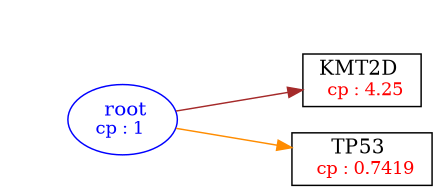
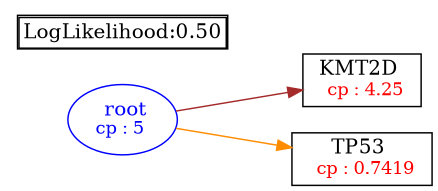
none -> (123, 32)
(123, 128) -> (123, 128)
